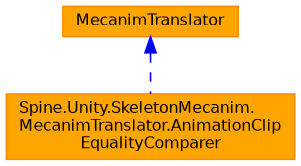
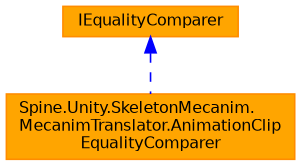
(151, 22) -> (151, 22)
